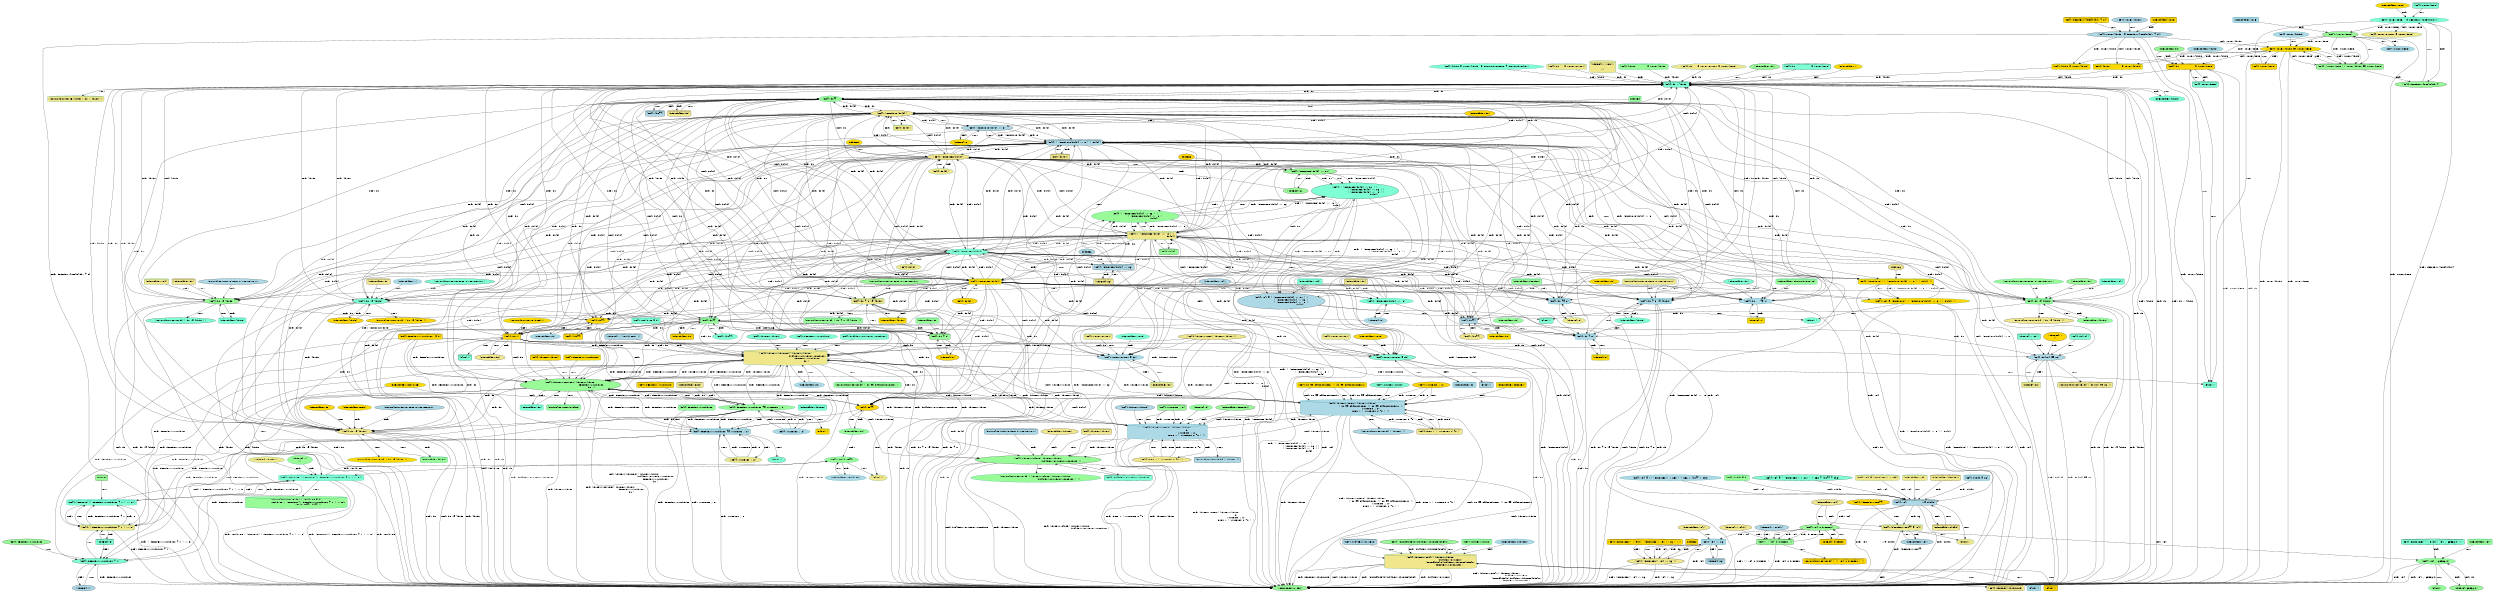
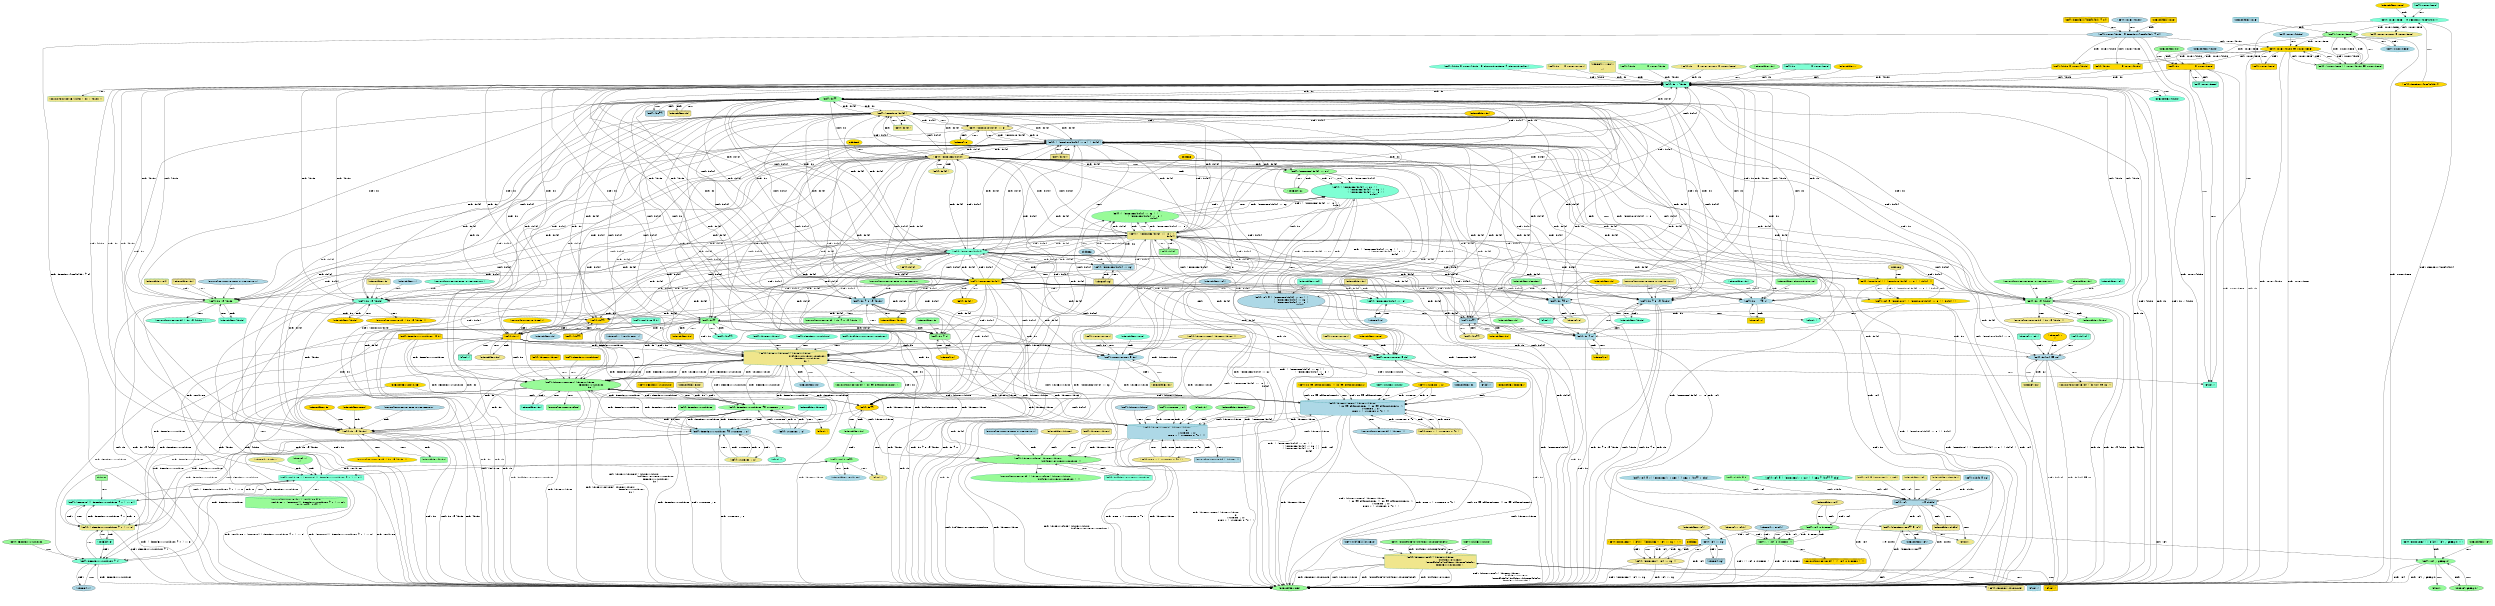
(2440, 51) -> none
(2385, 75) -> (2357, 51)
(2421, 84) -> (2421, 84)
(1635, 99) -> none
(987, 128) -> (987, 128)
(678, 179) -> (678, 179)
(870, 248) -> (860, 227)
(1366, 256) -> none
(1045, 268) -> (1041, 273)
(1787, 289) -> (1787, 289)
(868, 301) -> (868, 301)
(754, 329) -> (321, 344)
(2041, 372) -> (2041, 372)
(1201, 407) -> (1201, 407)
(250, 490) -> (250, 490)
(1882, 490) -> (1882, 490)
(1868, 502) -> none
(1916, 516) -> (1916, 516)
(1515, 542) -> none
(1833, 542) -> none
(2469, 577) -> (2469, 577)
(1290, 588) -> (1290, 588)
